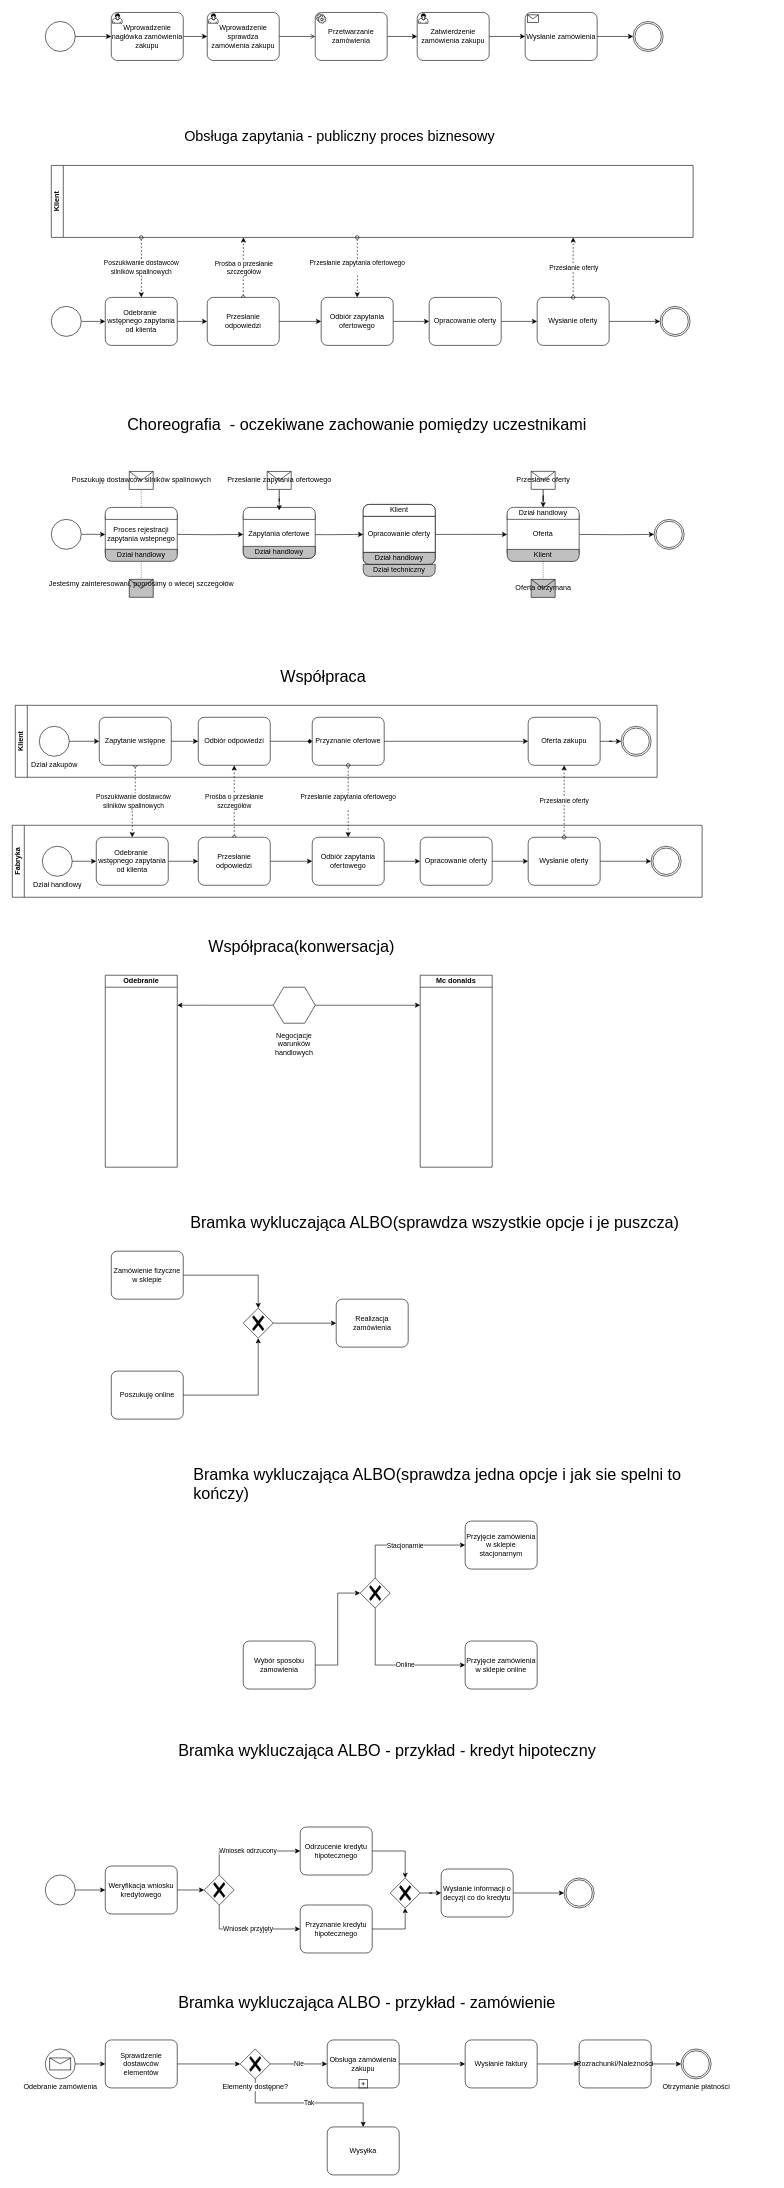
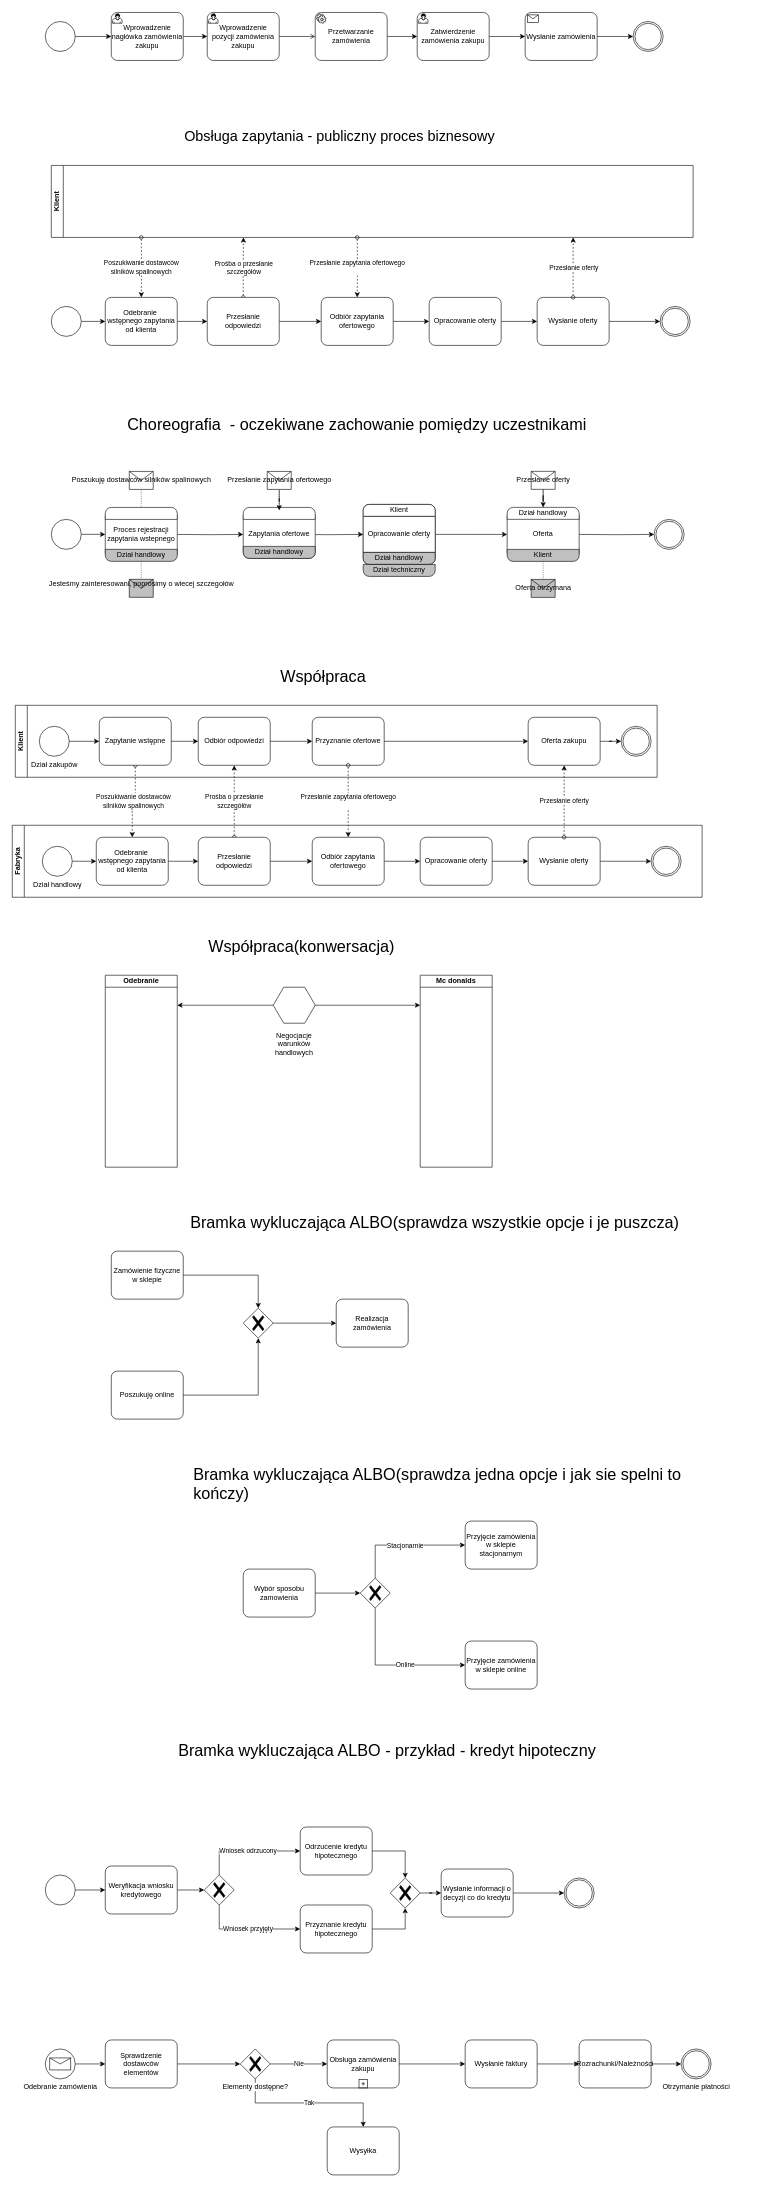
(243, 36) -> (243, 36)
(306, 741) -> (306, 741)
(279, 1665) -> (279, 1593)
(423, 2013) -> none
